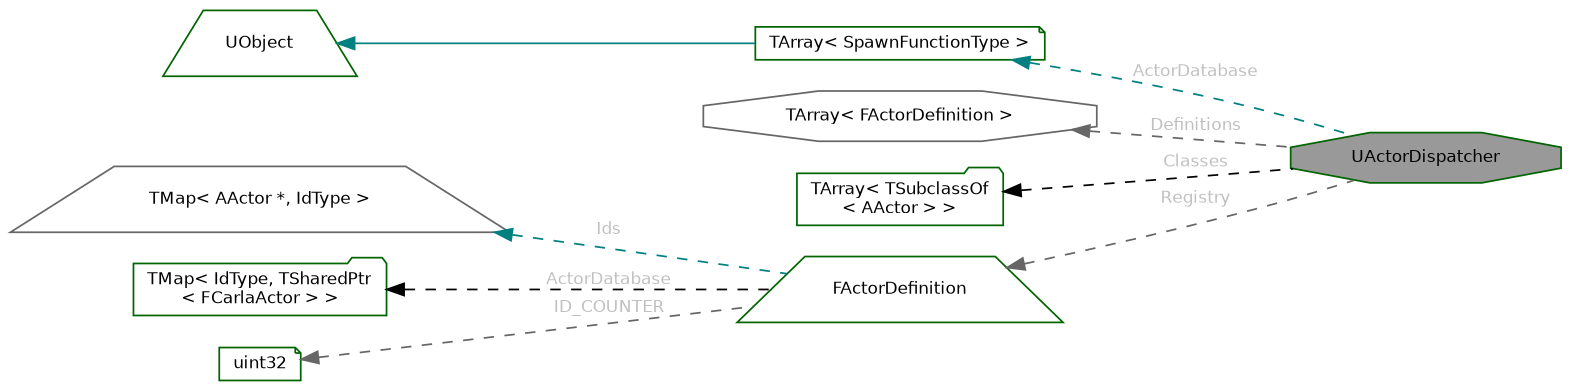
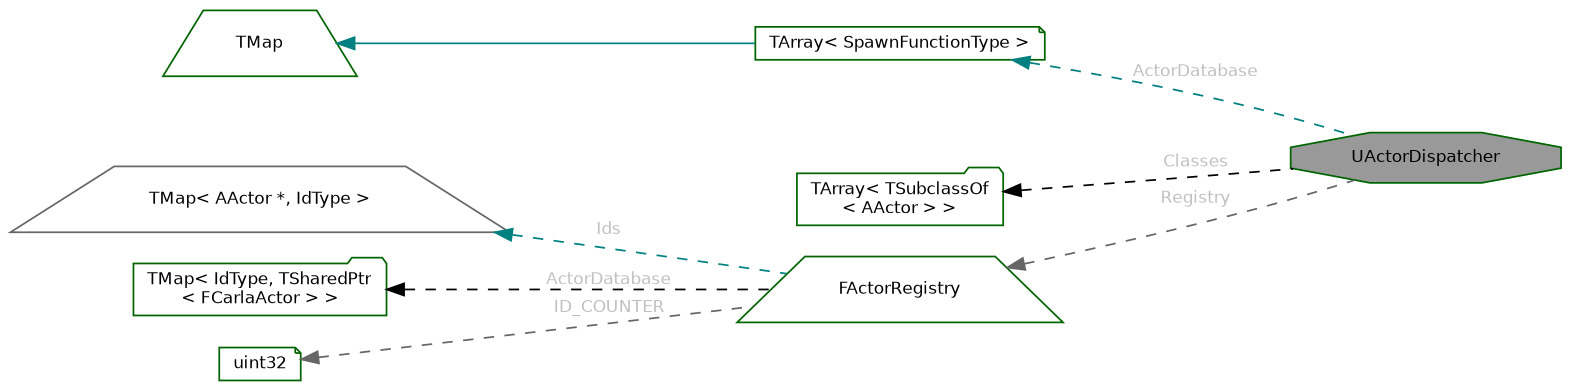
(260, 43) -> (260, 43)
(900, 116) -> none
(900, 289) -> (900, 289)
